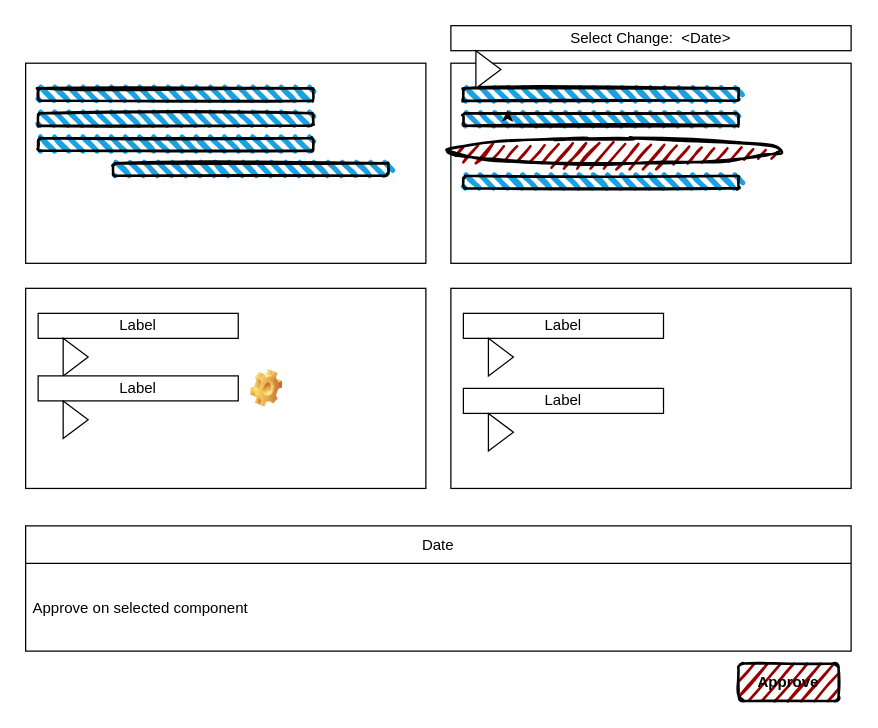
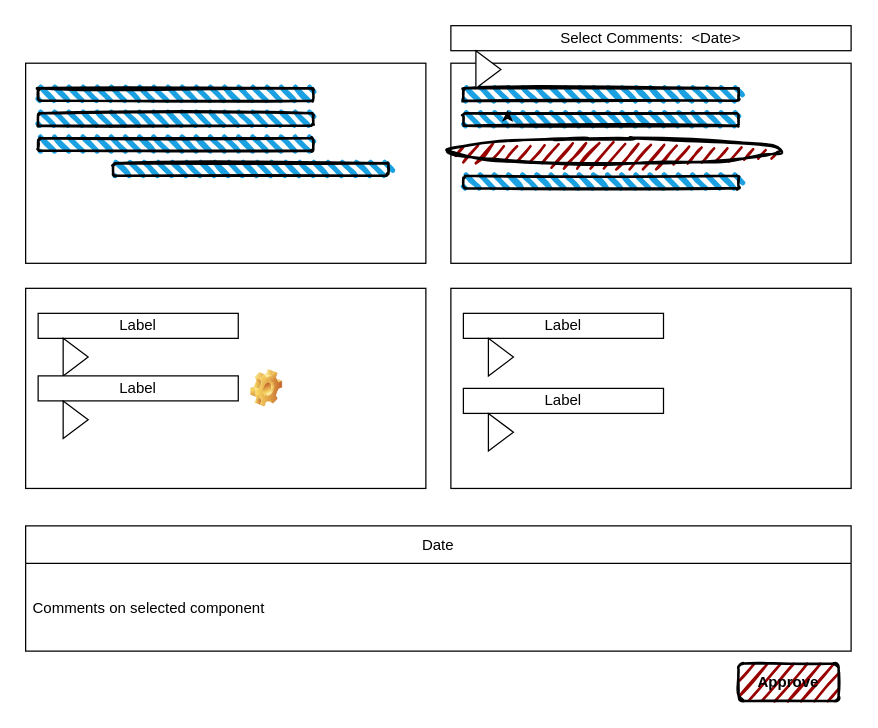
(651, 38) -> (651, 38)
(147, 608) -> (151, 608)
